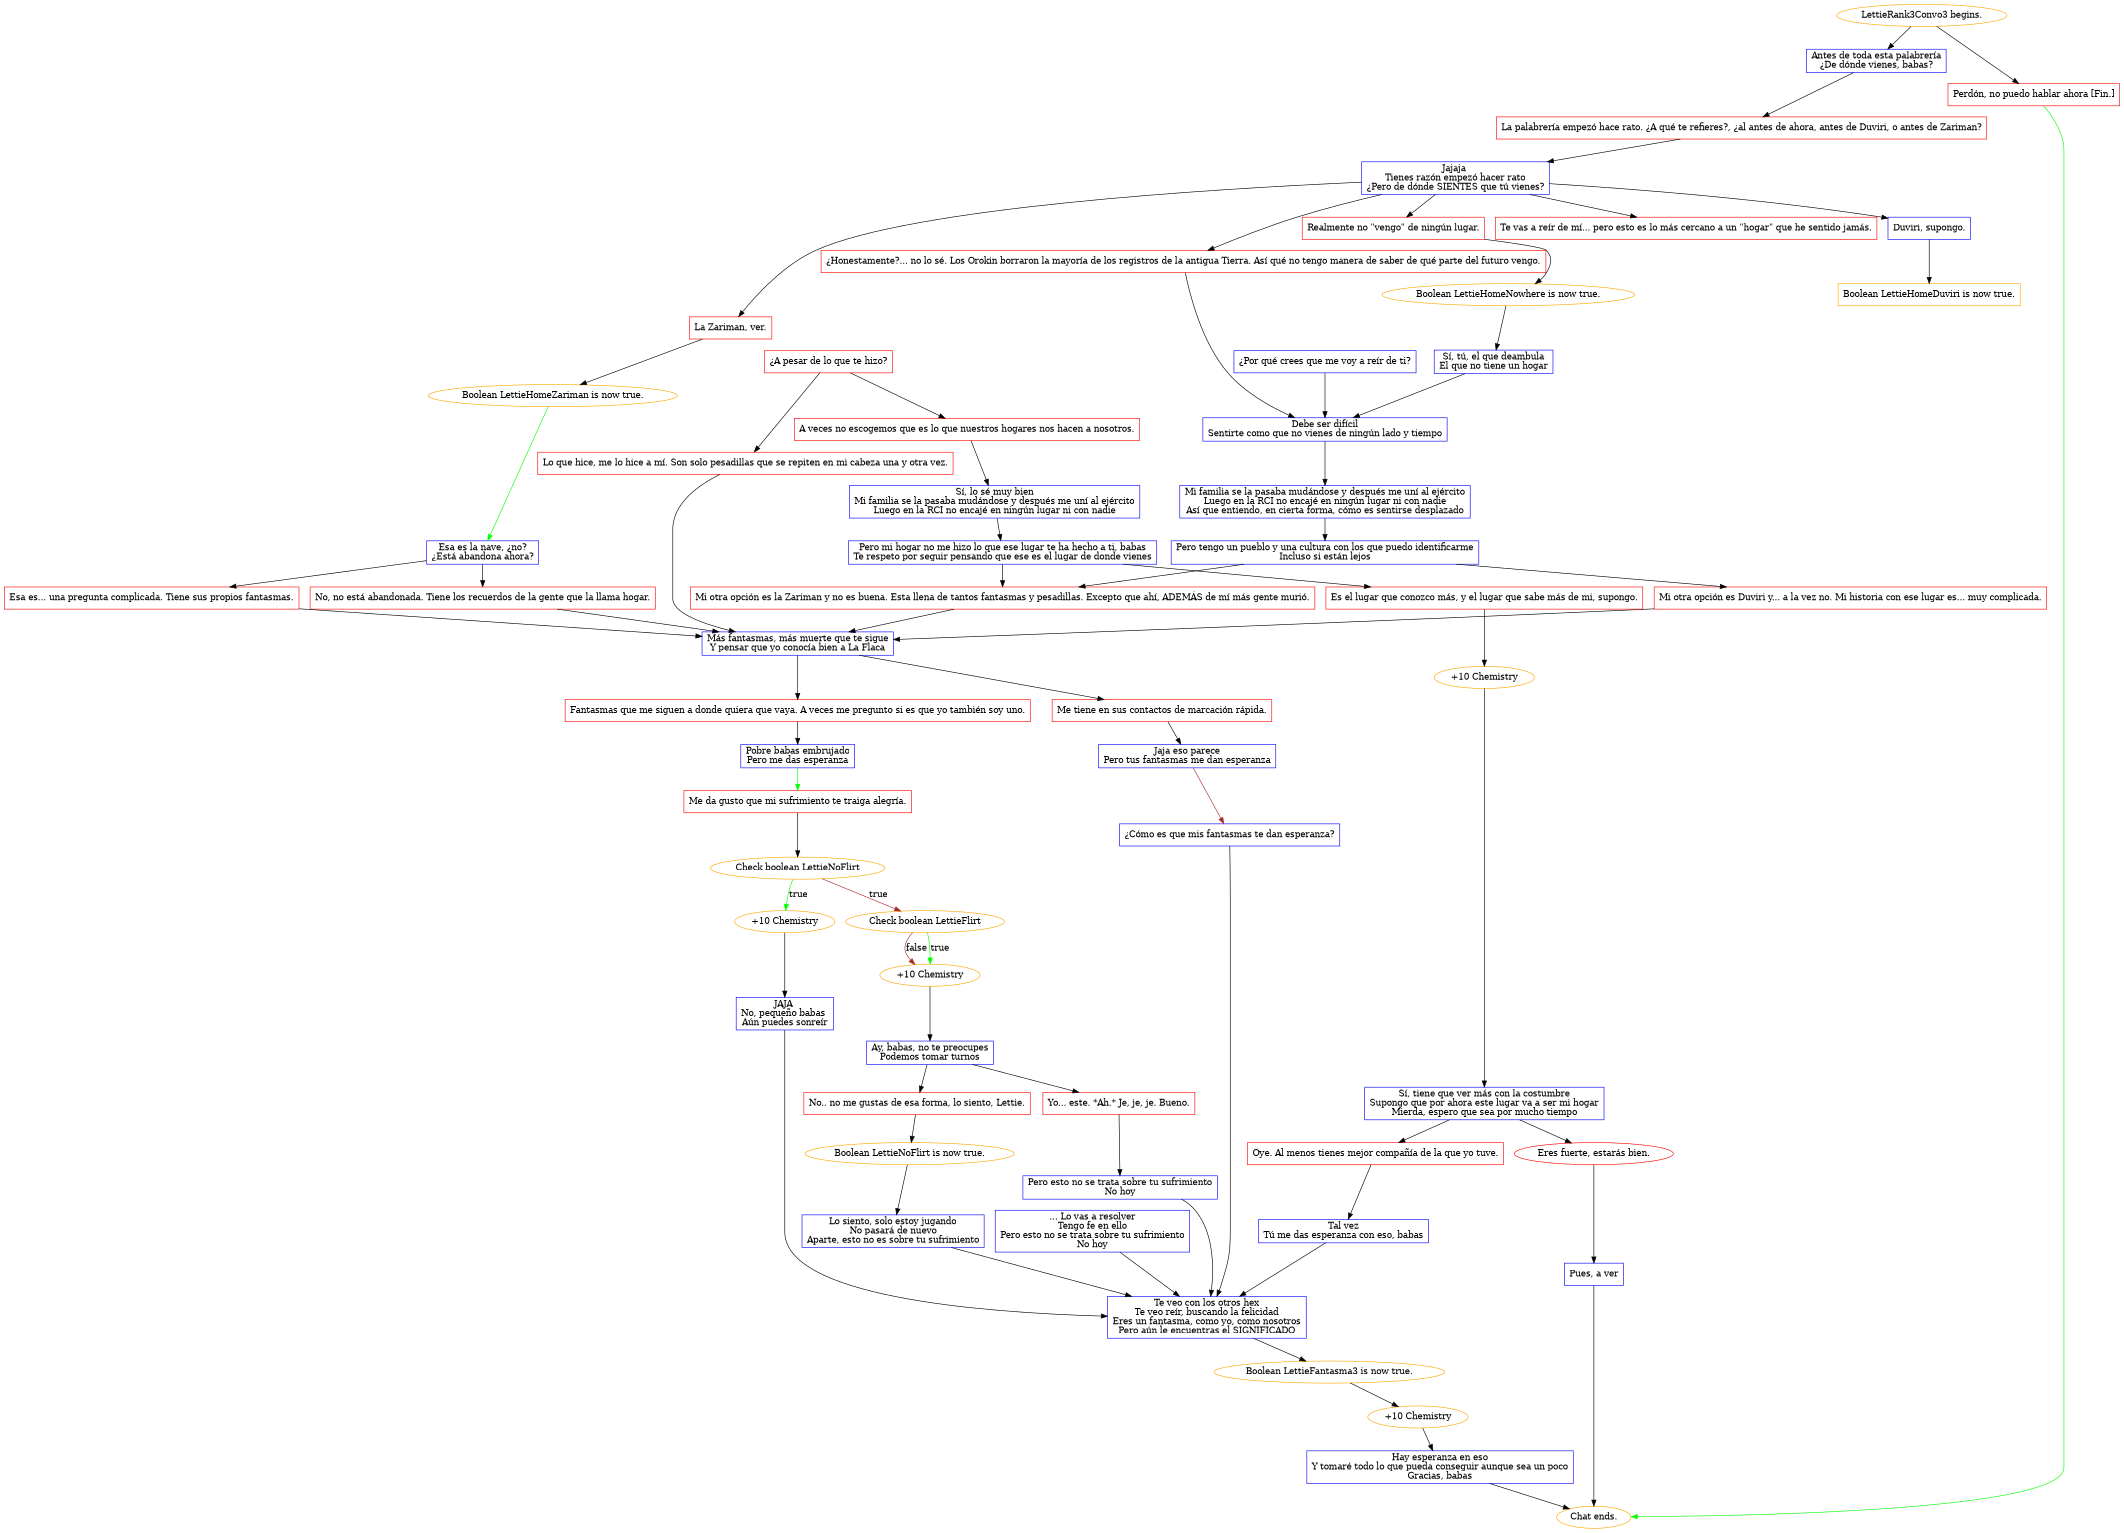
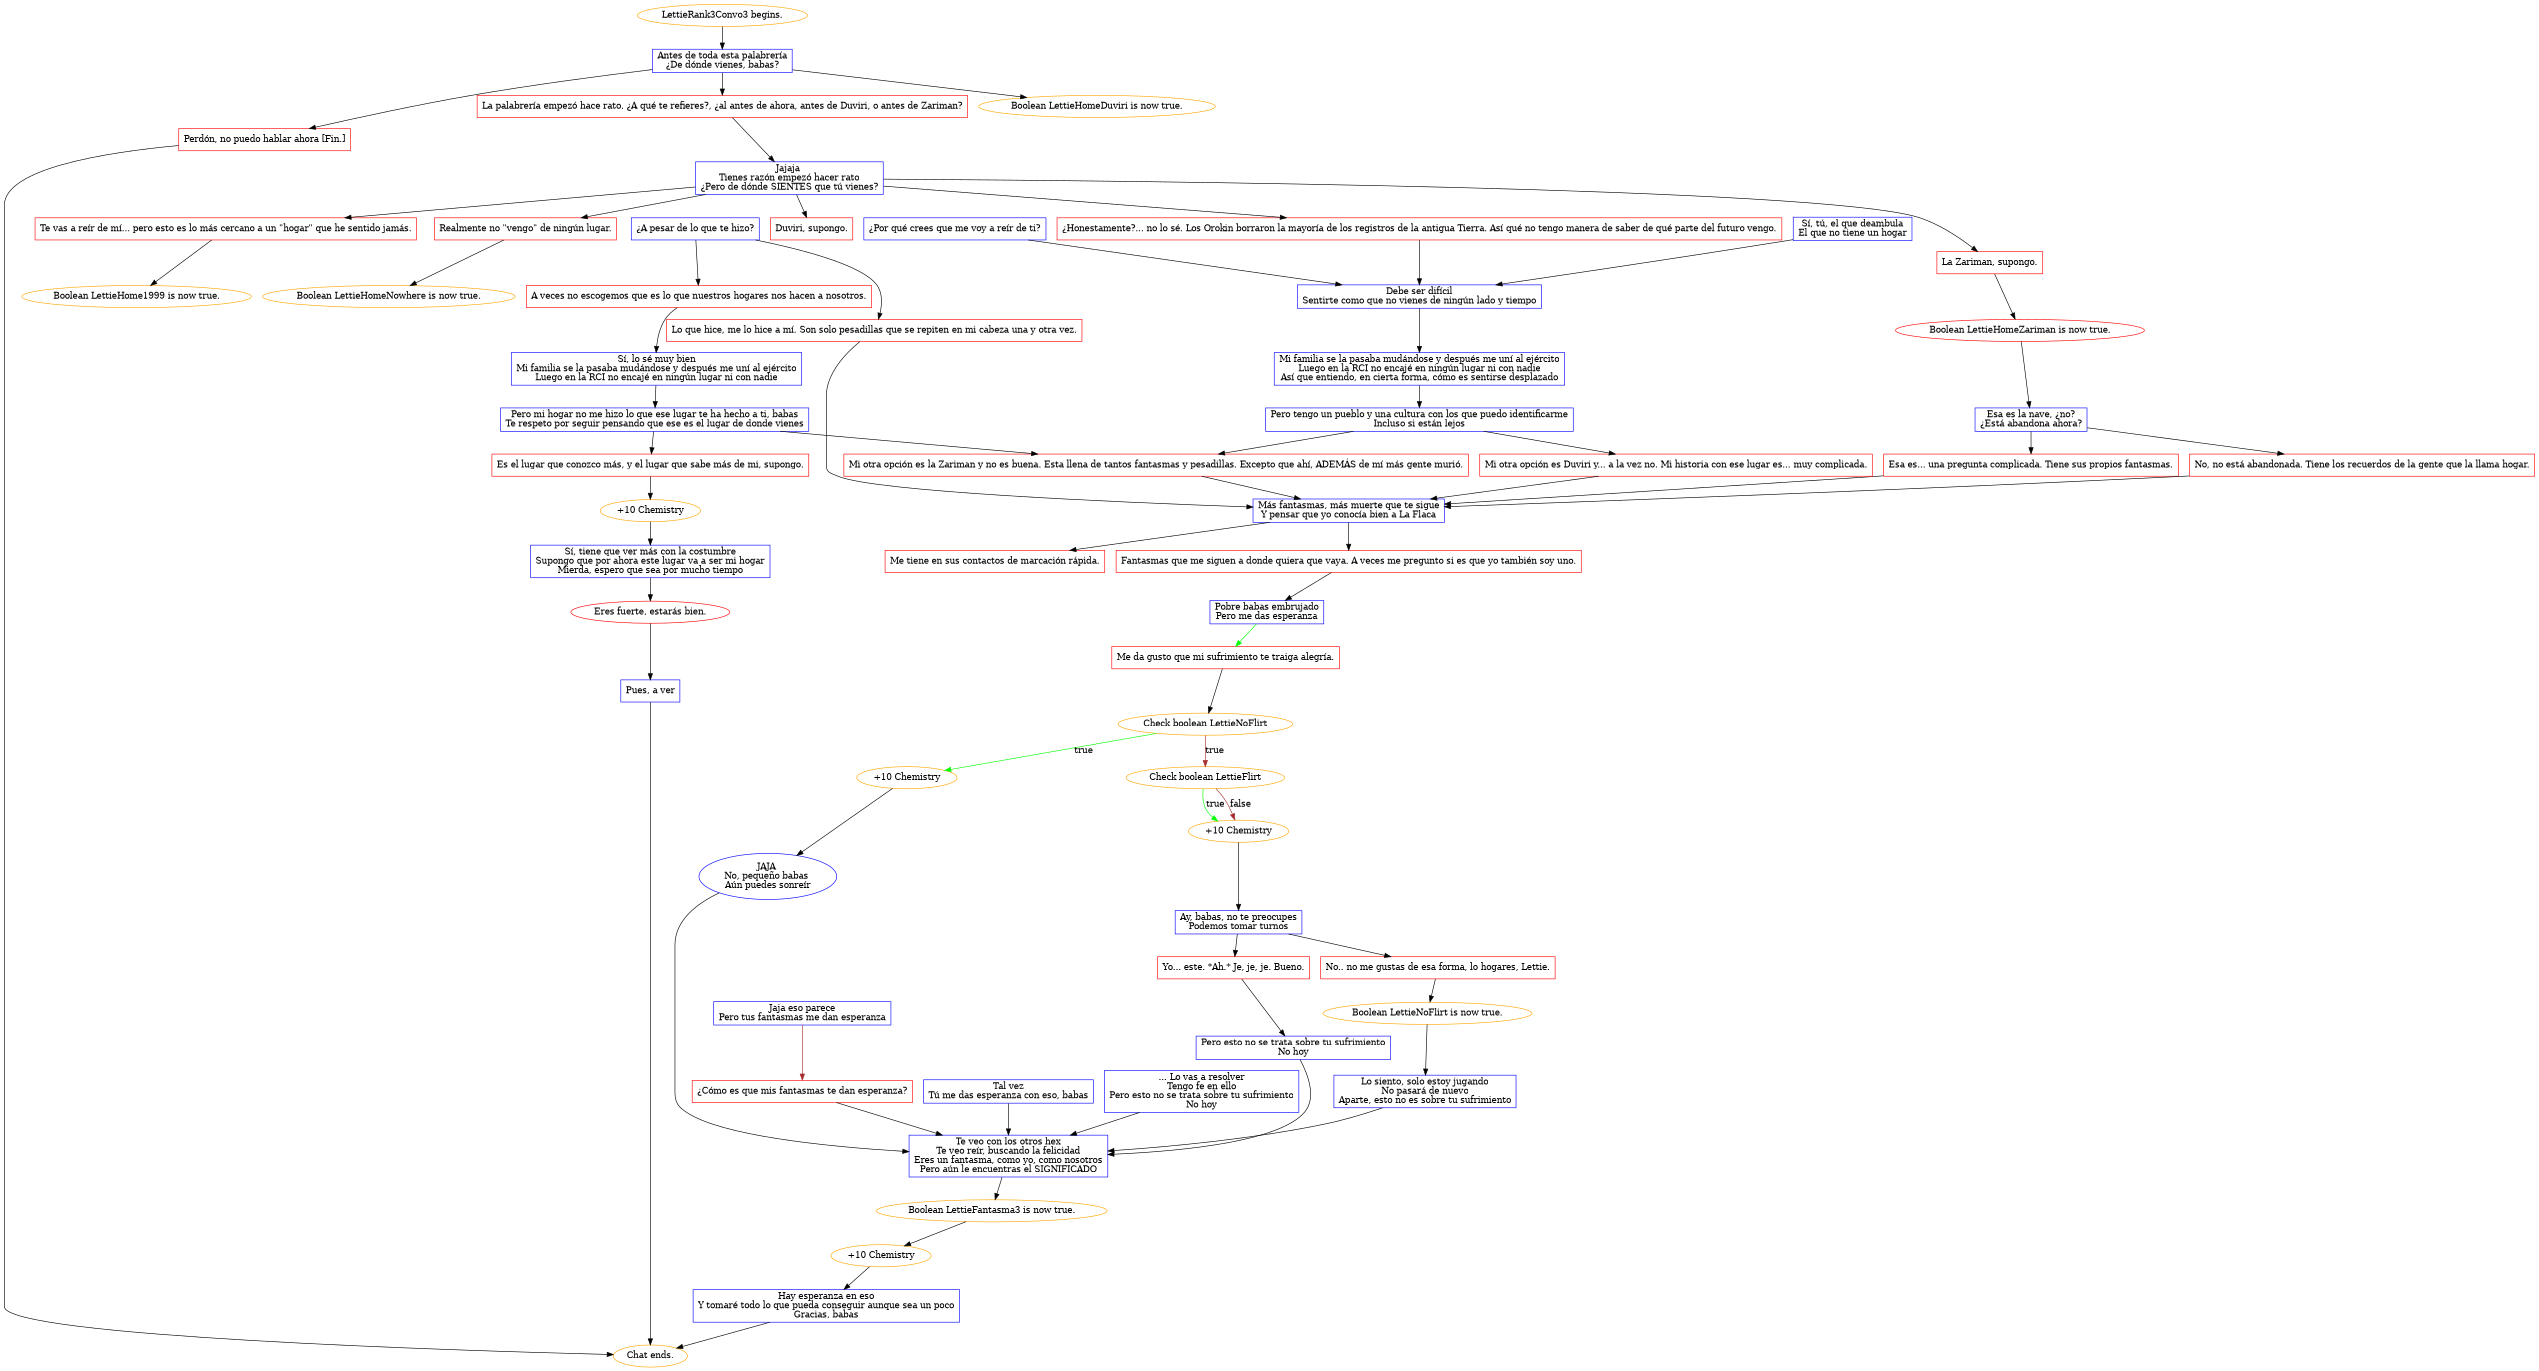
(1975, 53) -> (483, 93)
(1929, 228) -> (812, 229)
(1929, 258) -> (906, 83)
(1929, 295) -> (1097, 106)
none -> (137, 297)
(1502, 325) -> none
(731, 328) -> (1990, 263)
(828, 362) -> (695, 229)
(553, 396) -> (2020, 330)
(519, 471) -> (2025, 372)
(1173, 730) -> none
(1230, 835) -> (802, 1092)
(2064, 1002) -> (4, 963)
(785, 1014) -> (768, 876)
(917, 1104) -> (1438, 968)
(1375, 1154) -> none
